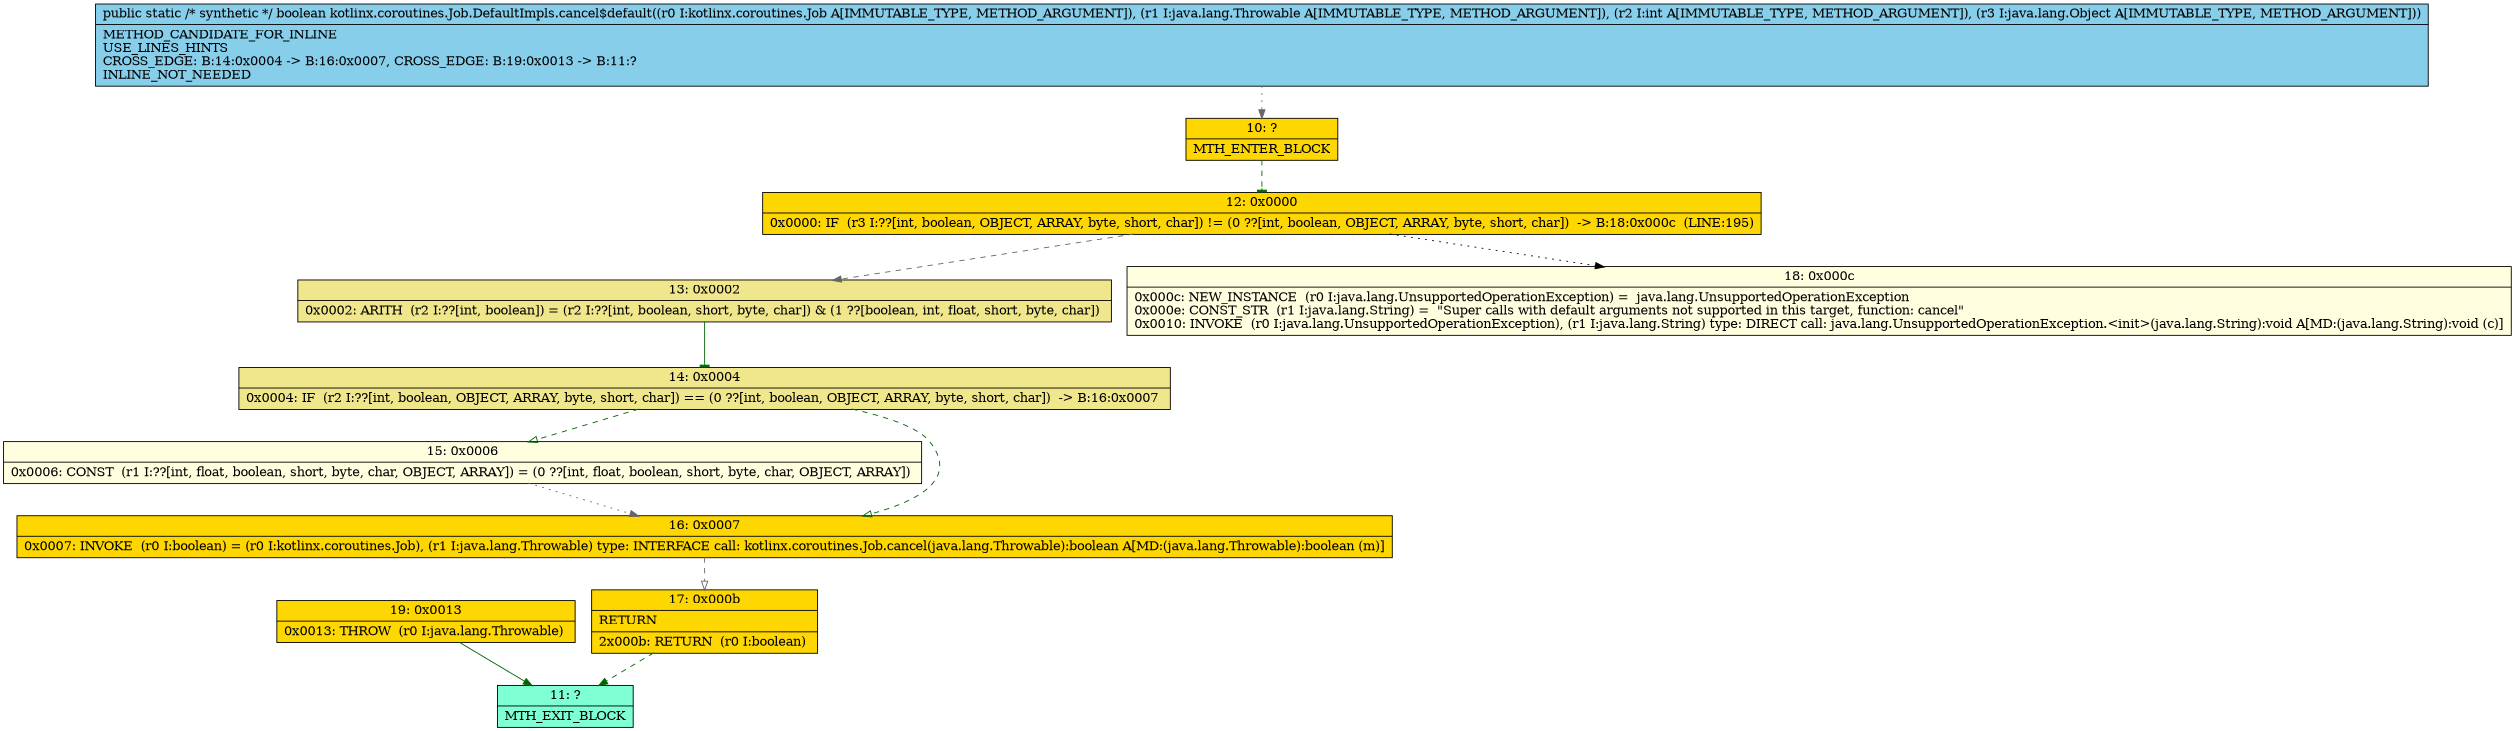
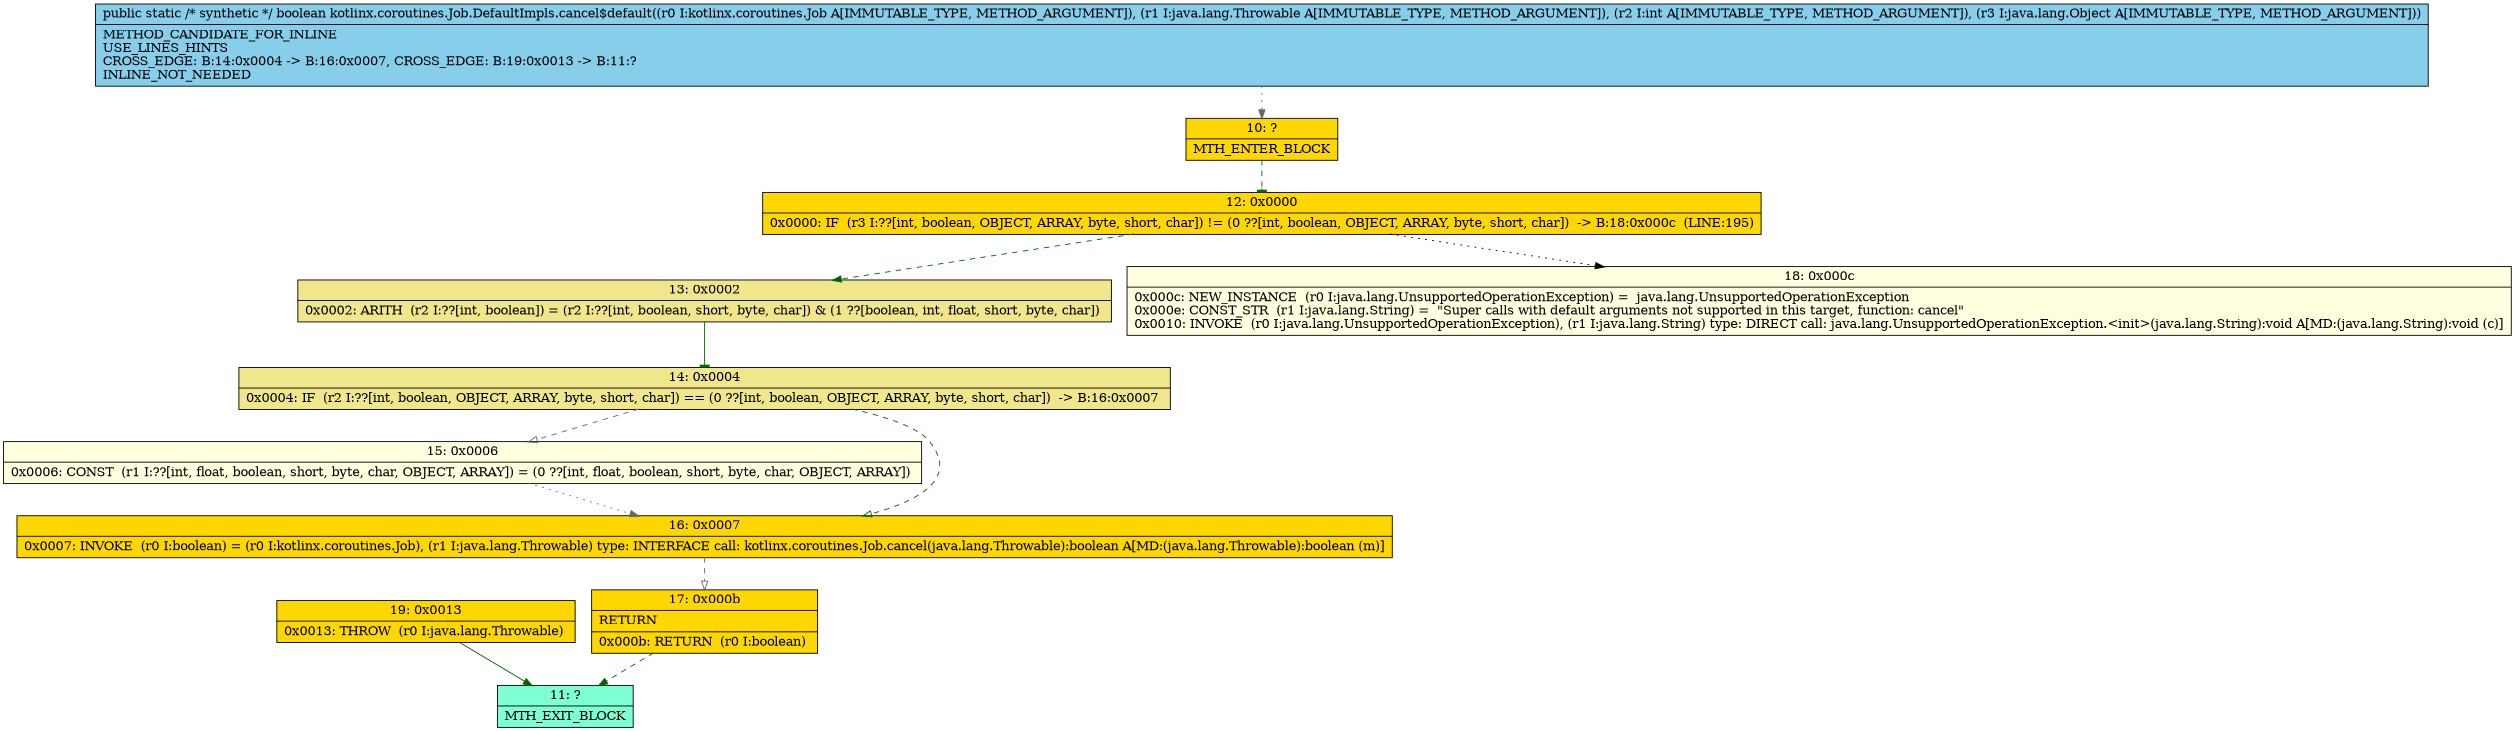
(988, 257) -> (988, 257)
(588, 424) -> (588, 424)
(705, 642) -> (705, 642)
